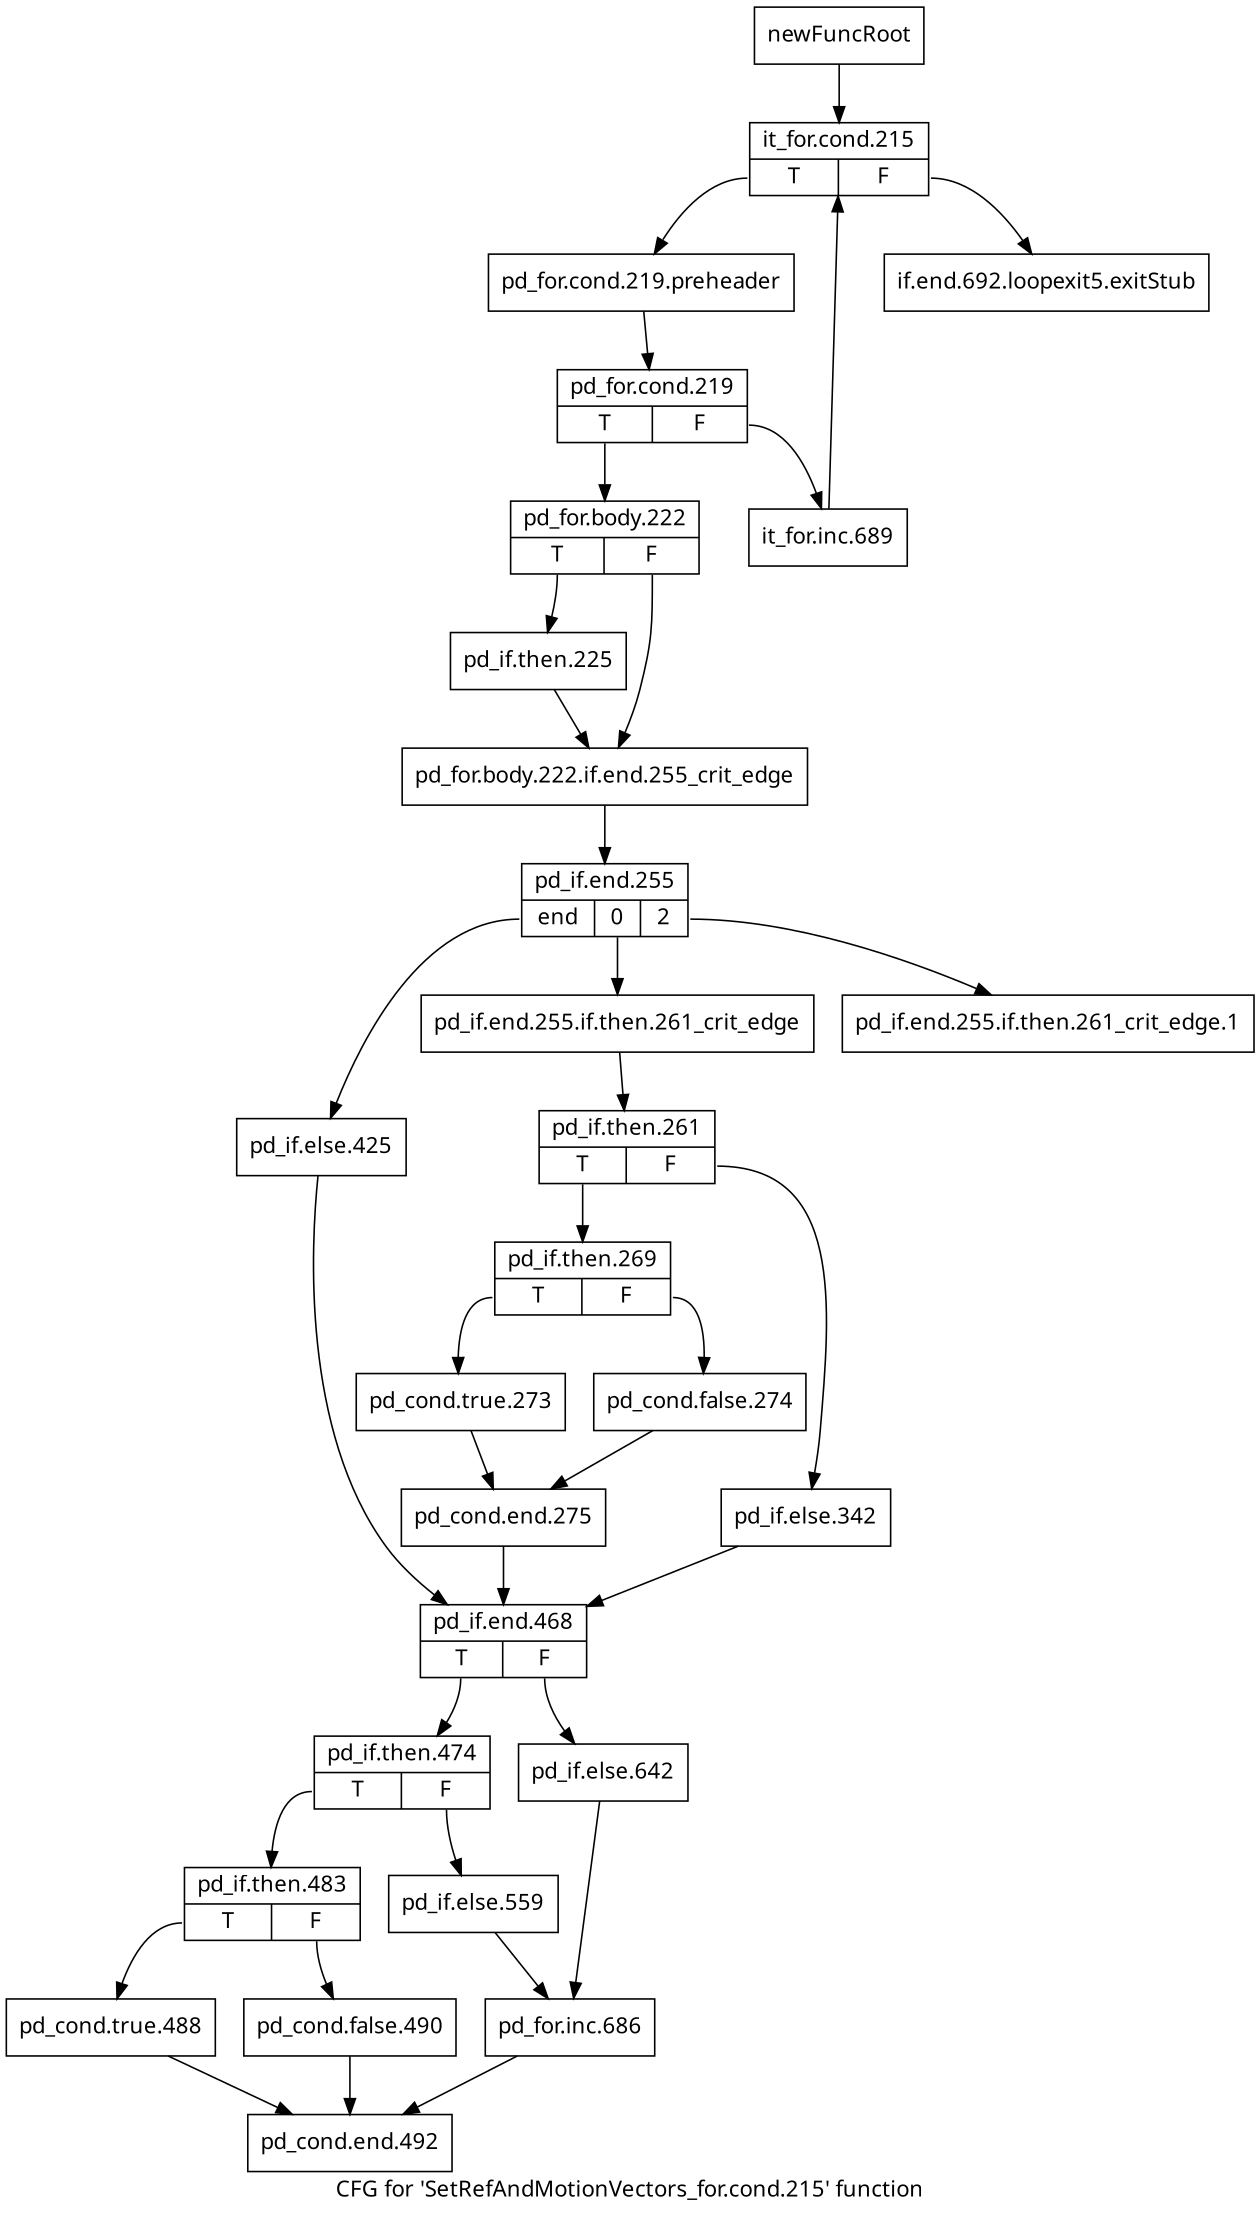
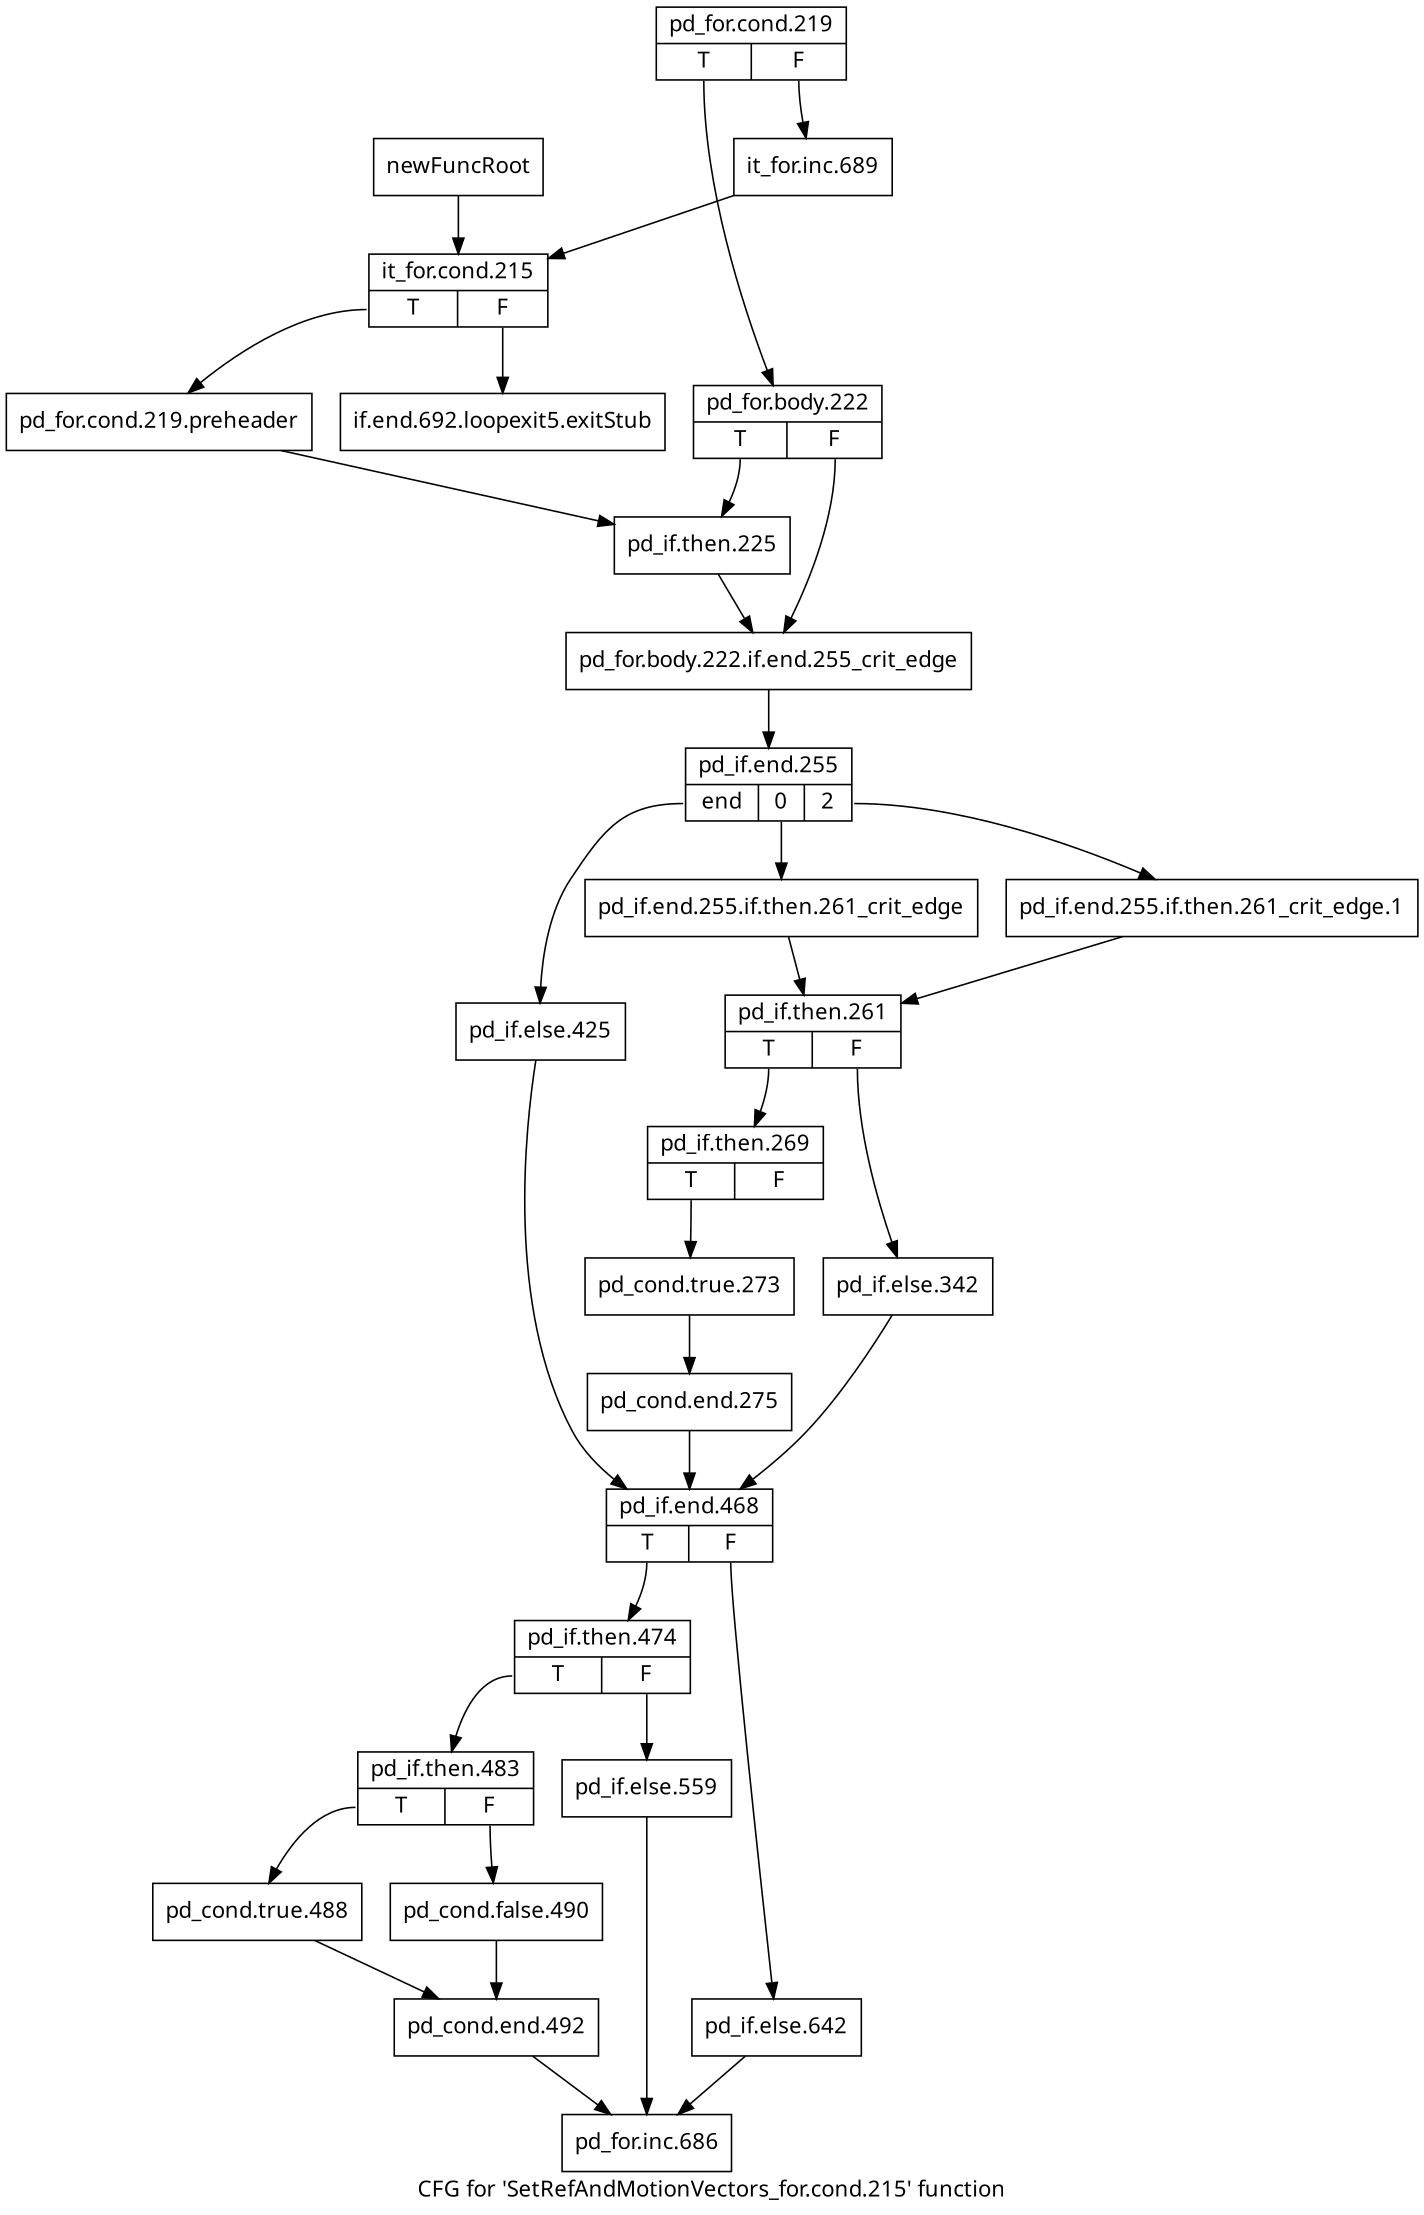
(646, 333) -> (440, 486)
none -> (1020, 968)
(700, 1402) -> none
(467, 2082) -> (565, 2081)
